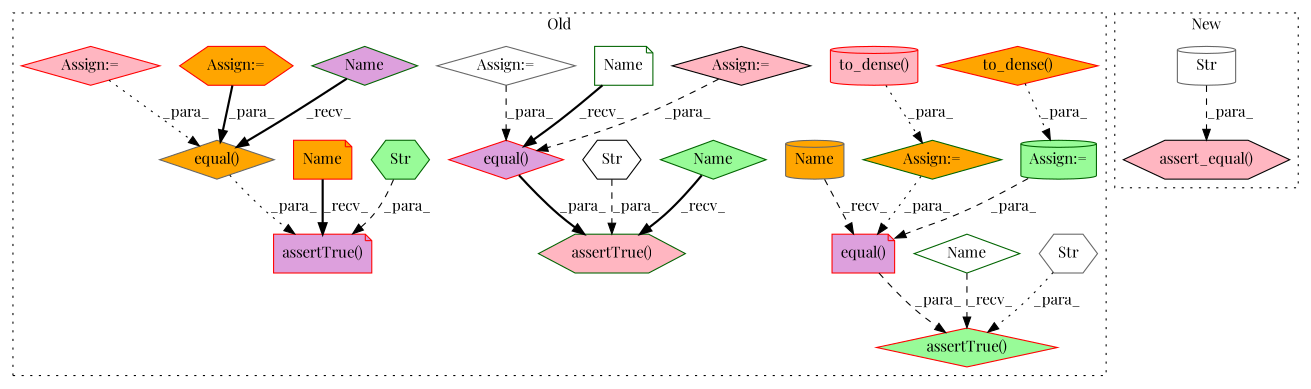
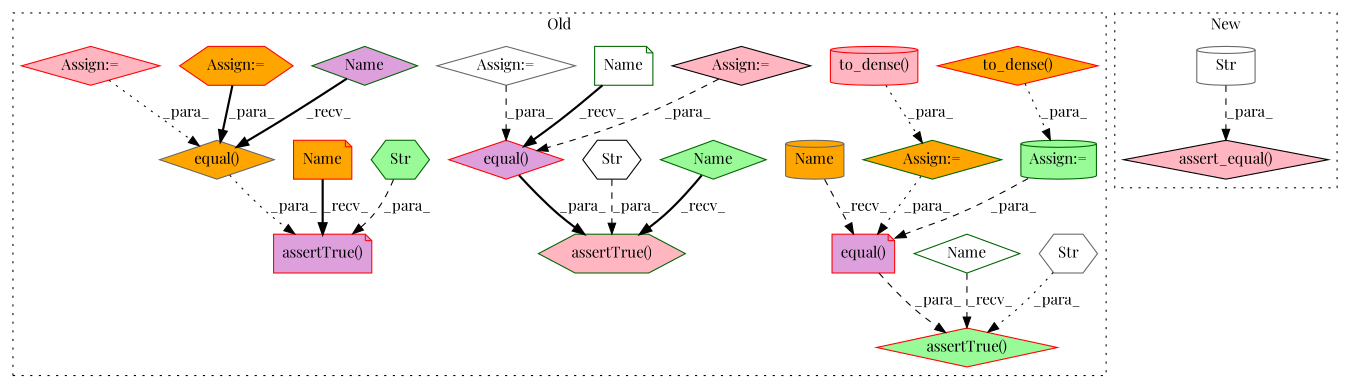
(1207, 160) -> (1226, 160)
